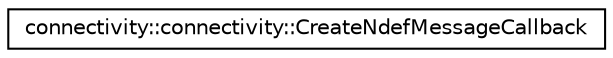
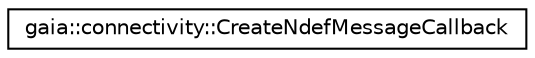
(307, 29) -> (267, 29)
